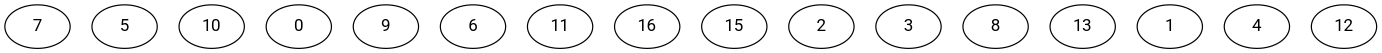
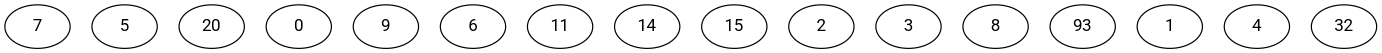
(212, 27) -> (212, 27)
(647, 27) -> (647, 27)
(1083, 27) -> (1083, 27)
(1344, 27) -> (1344, 27)
